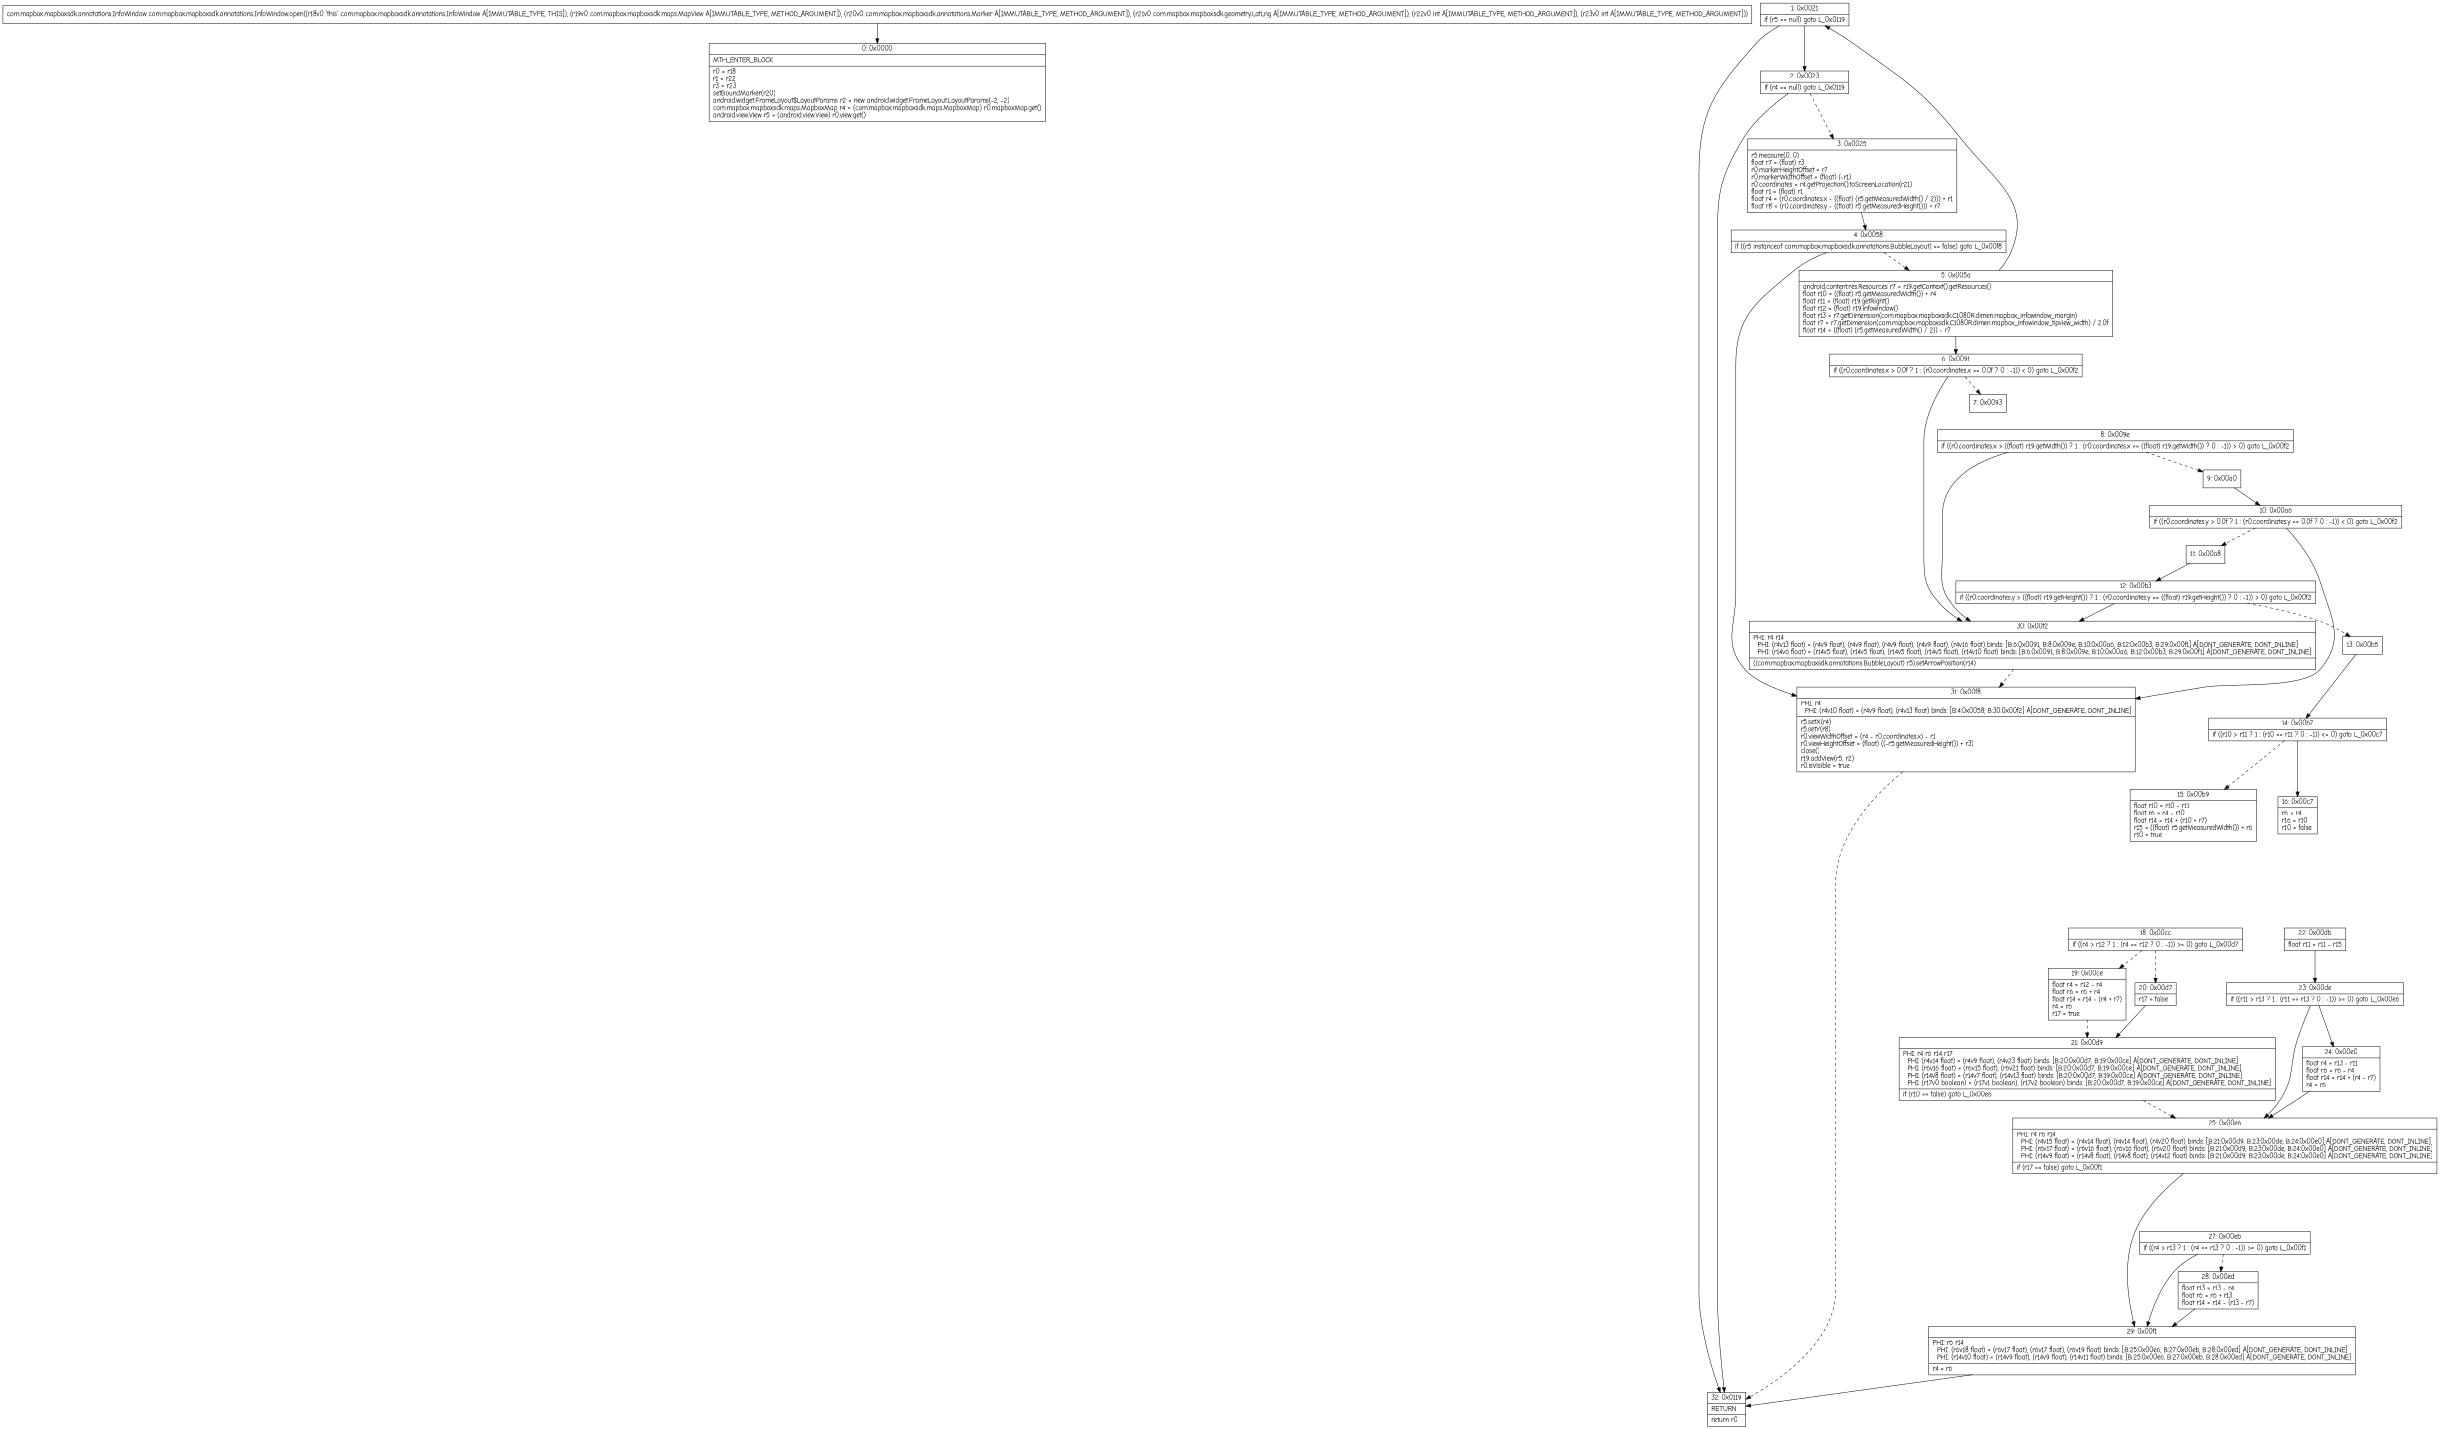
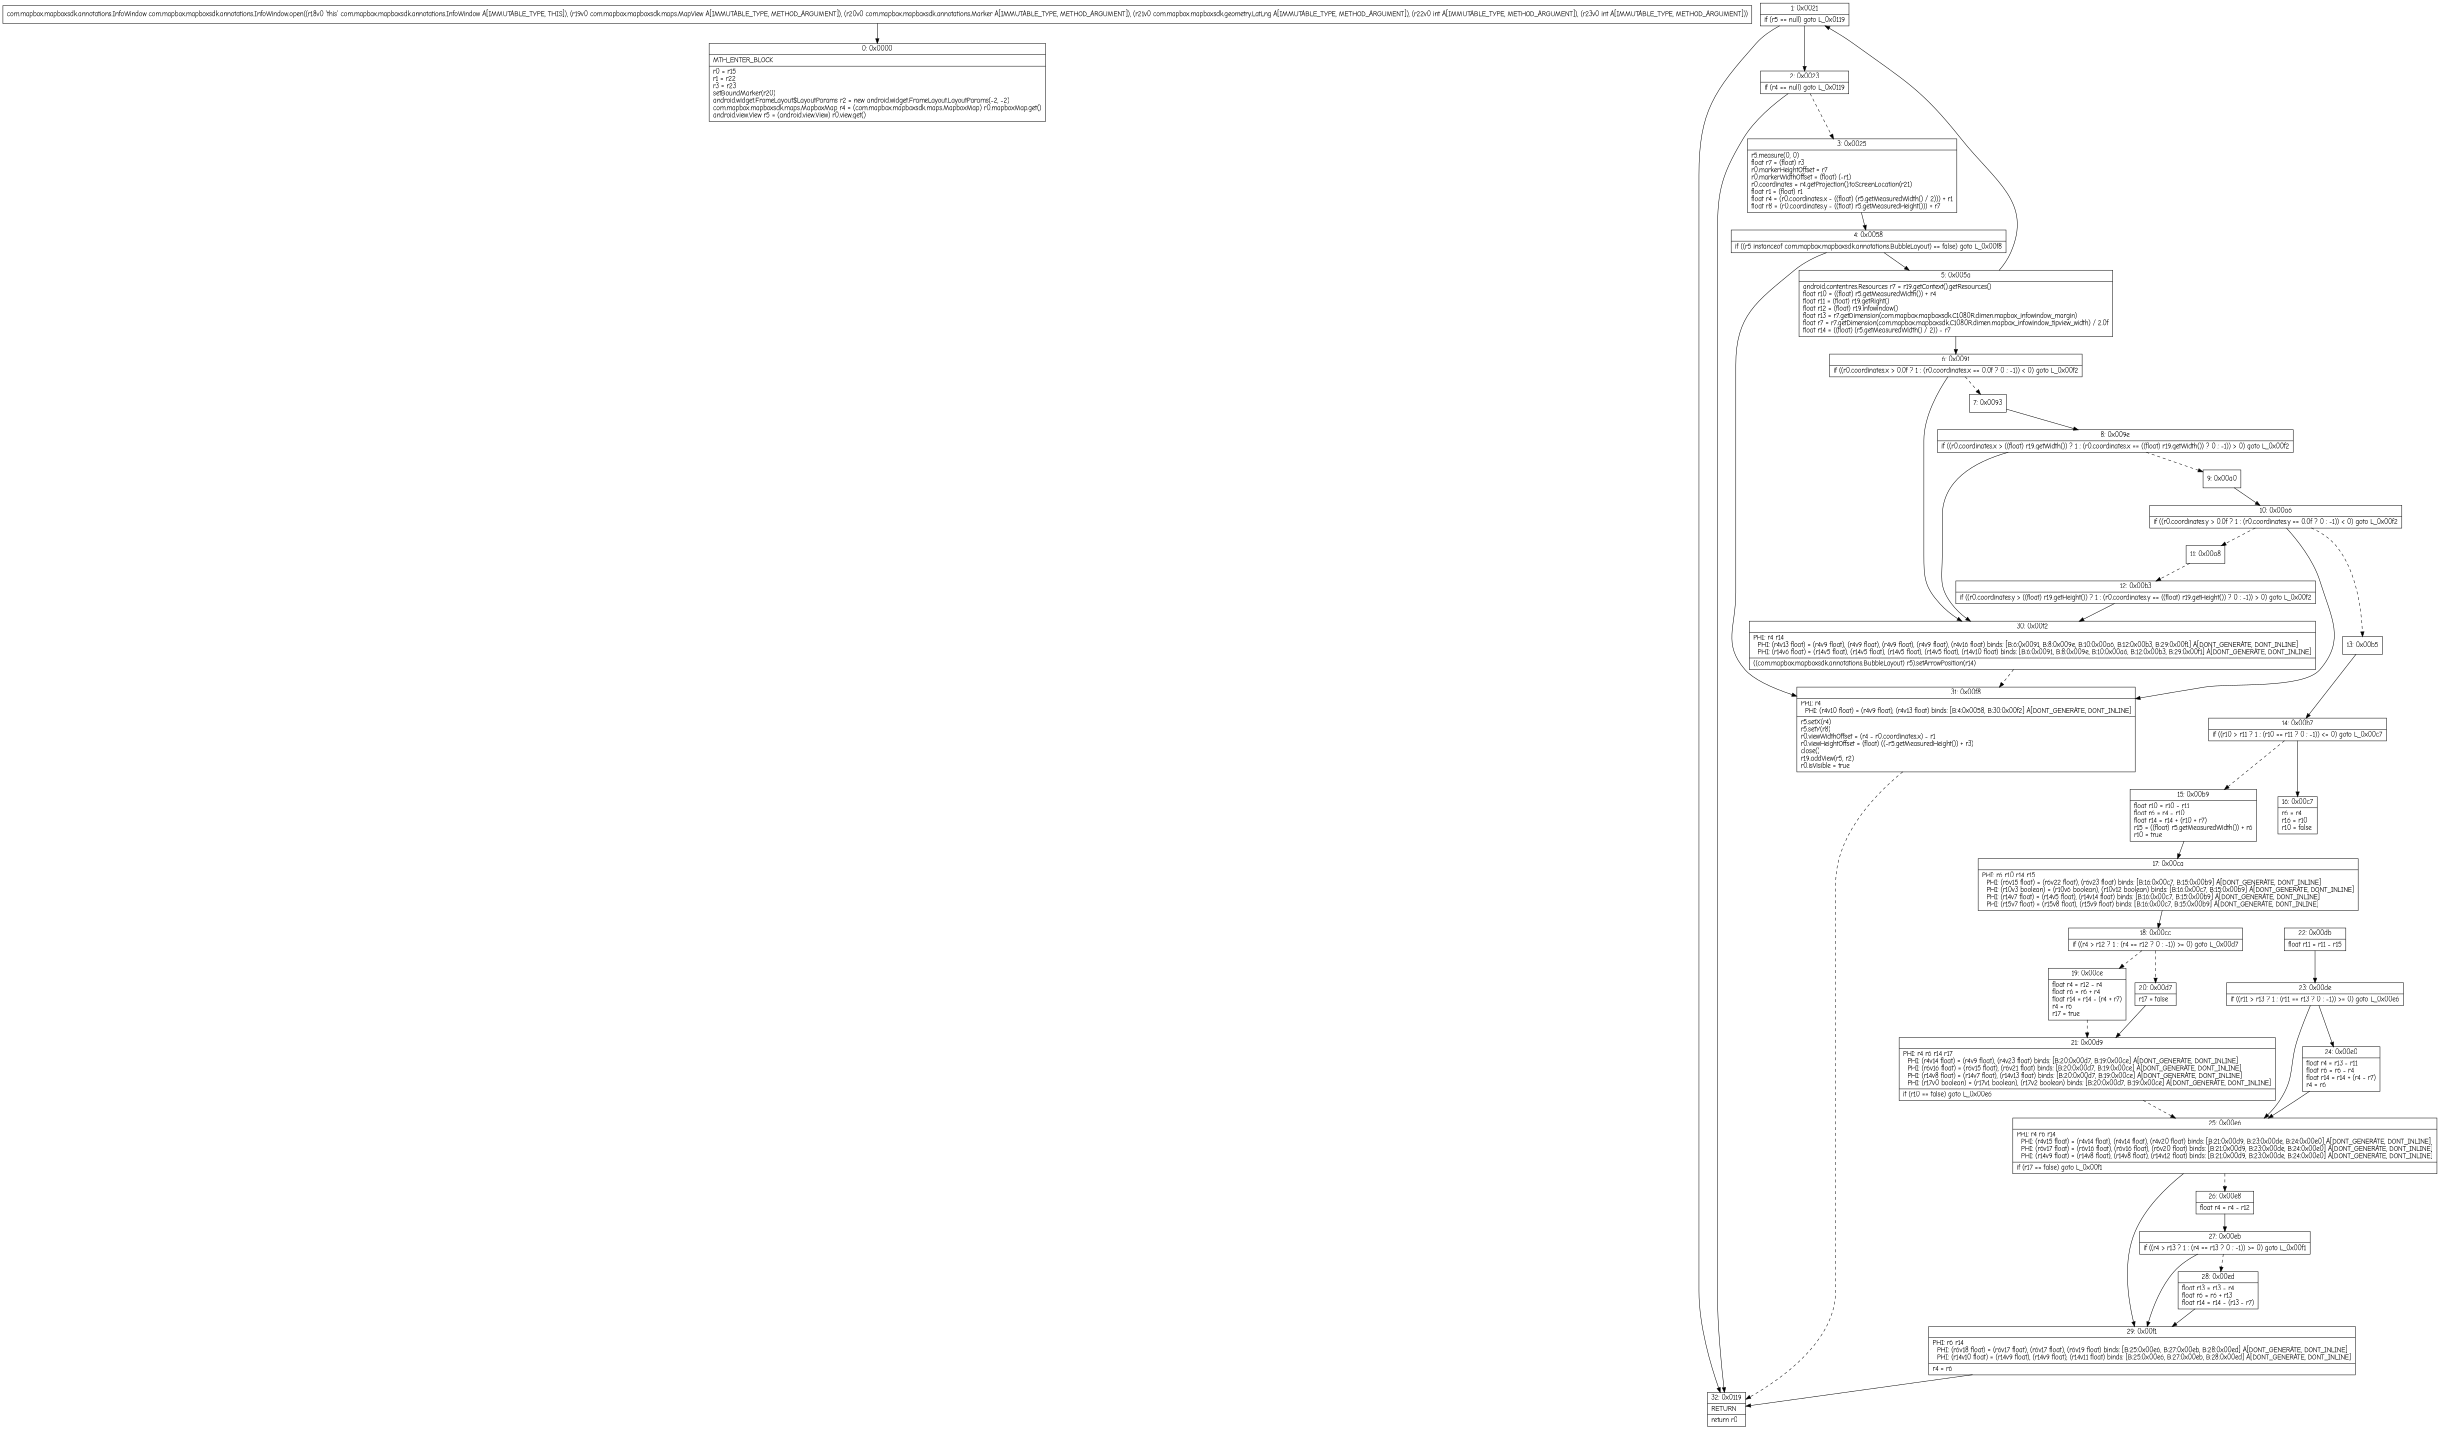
(725, 72) -> (725, 72)
(1895, 260) -> (1895, 260)
none -> (2040, 419)
(2175, 571) -> (2175, 571)
(2298, 615) -> (2351, 572)
none -> (2168, 885)
none -> (2225, 1203)
